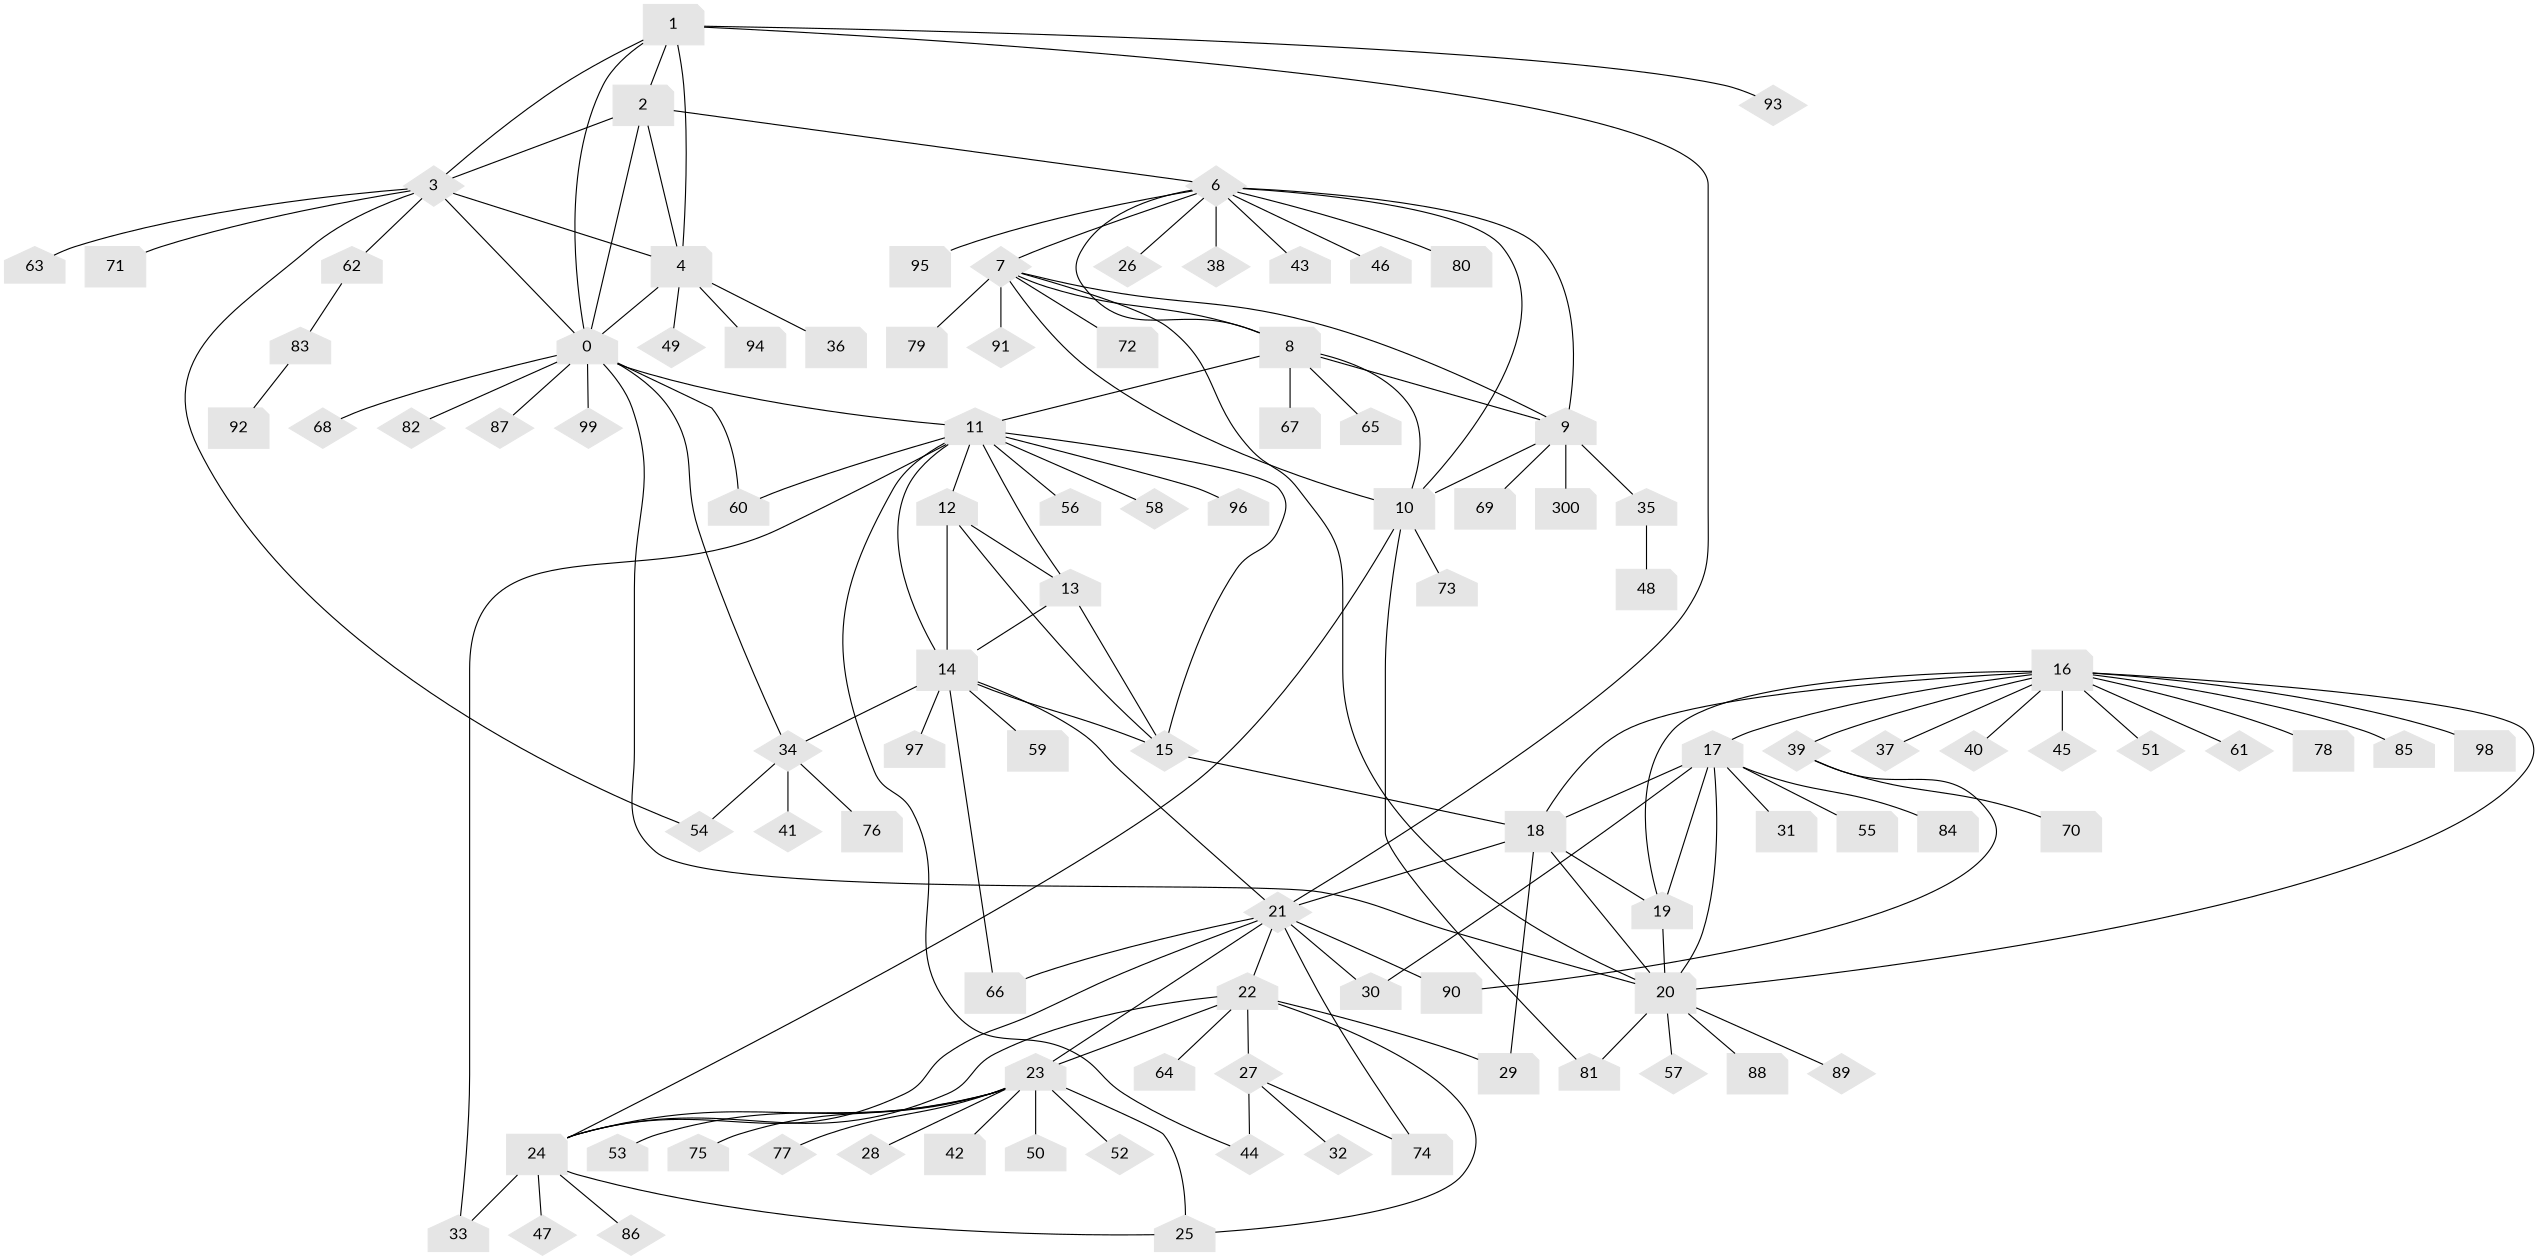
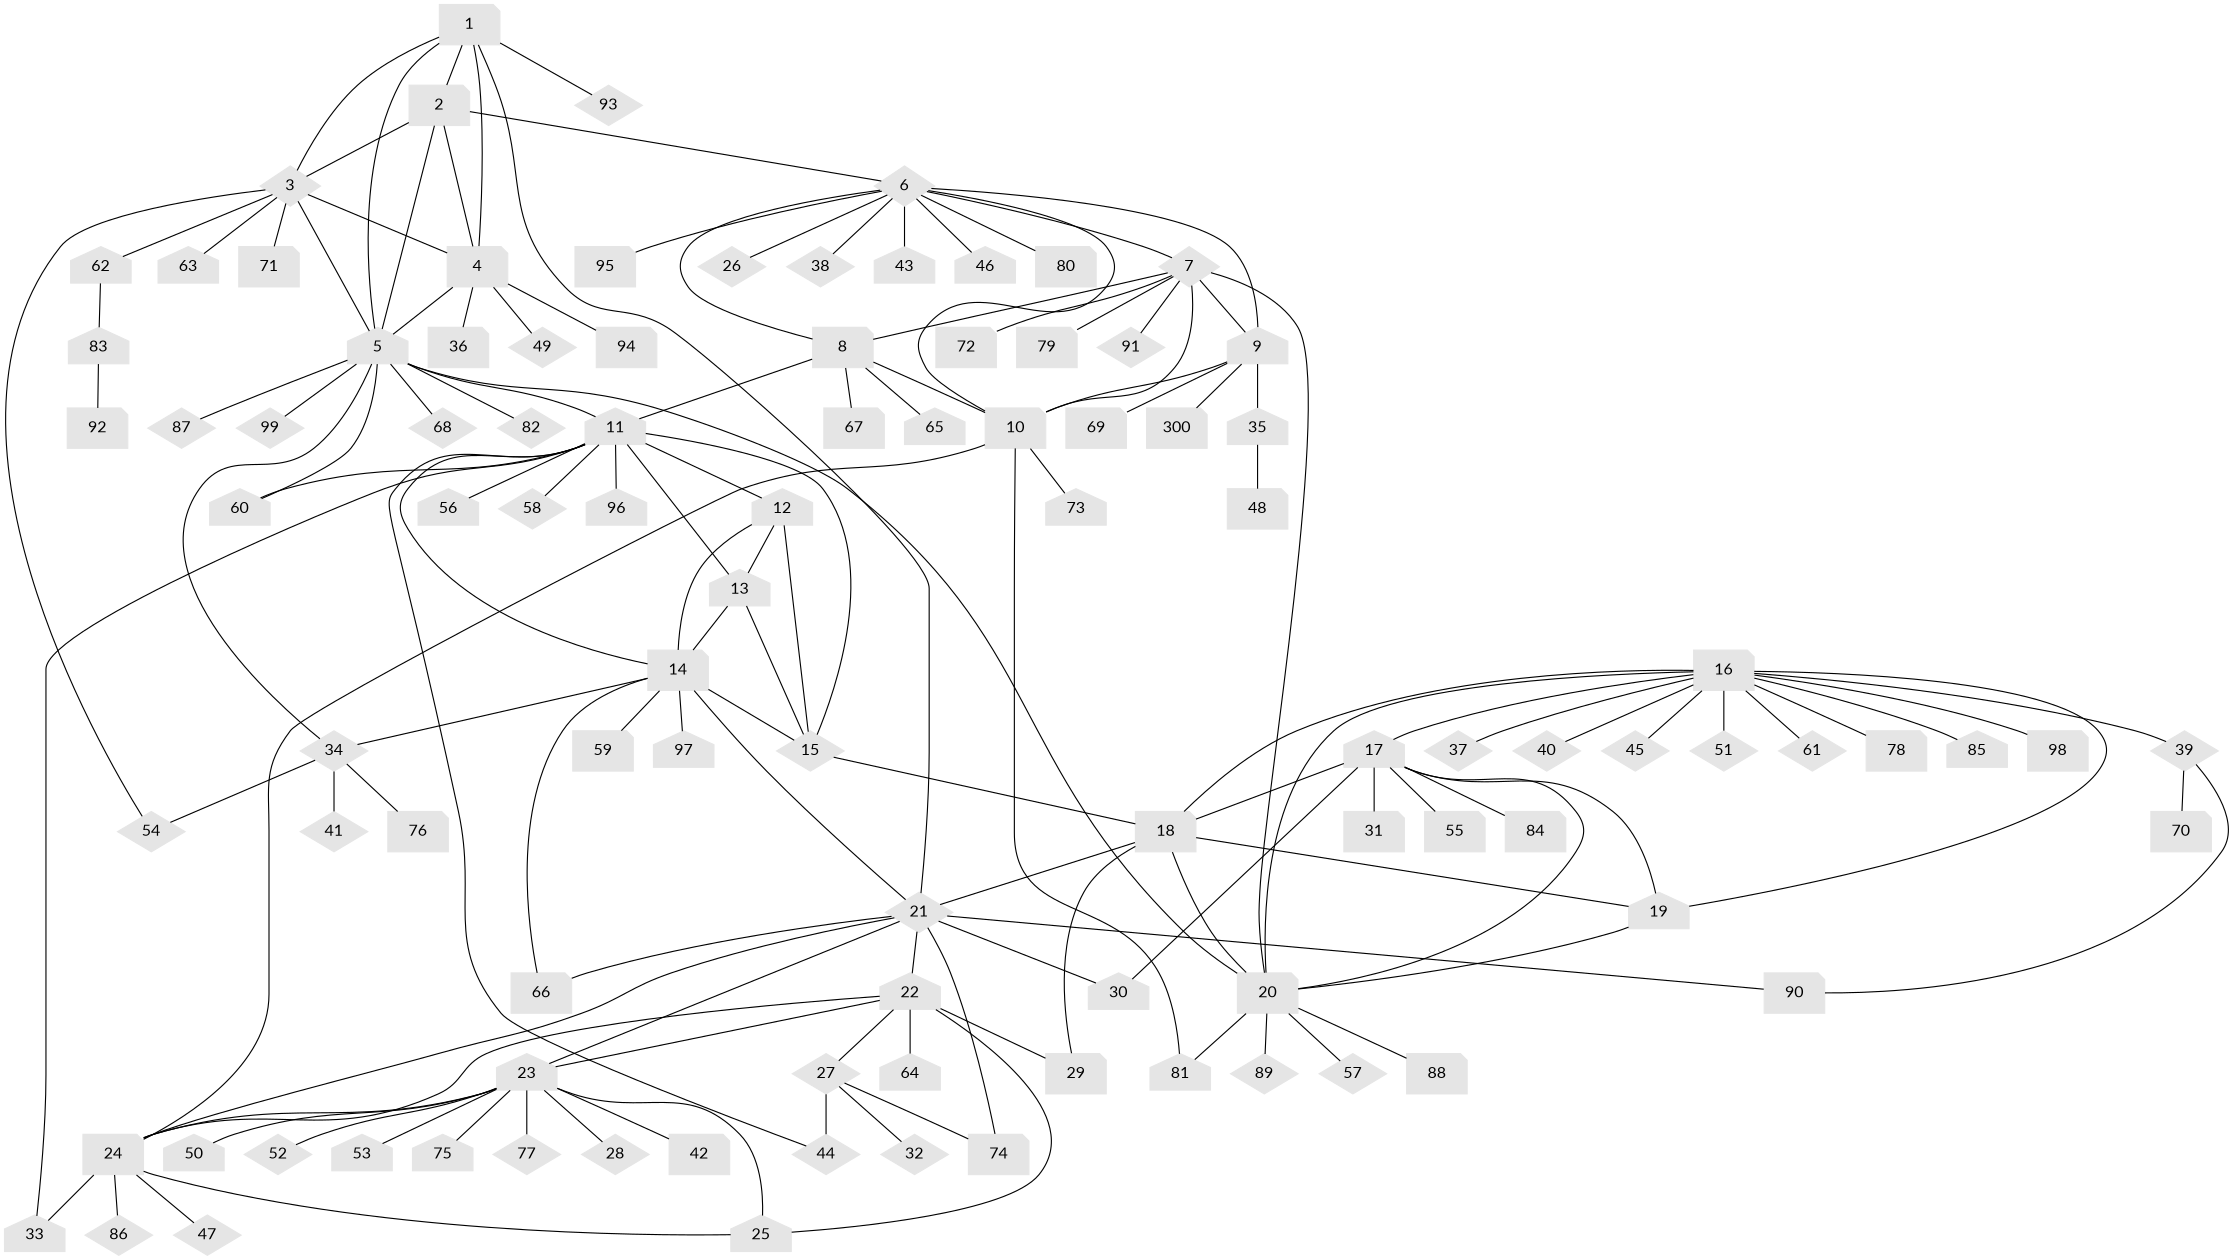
(587, 347) -> (378, 347)
(1430, 388) -> none
